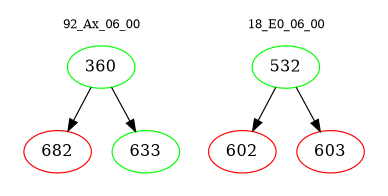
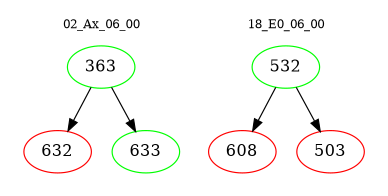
(102, 25) -> (102, 25)
(101, 67) -> (101, 67)
(58, 152) -> (58, 152)
(242, 152) -> (242, 152)
(331, 152) -> (331, 152)
